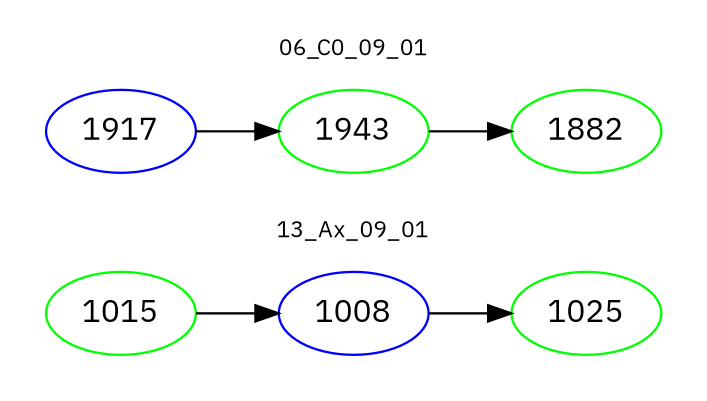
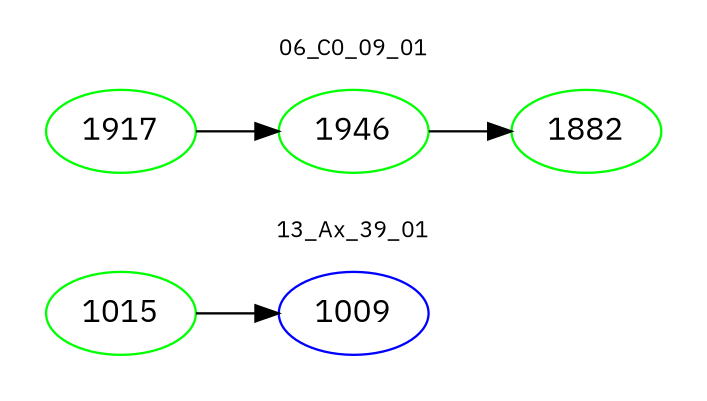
(121, 131) -> (121, 131)
(354, 131) -> (354, 131)
(354, 232) -> (354, 232)
(354, 313) -> (354, 313)
(586, 313) -> none
